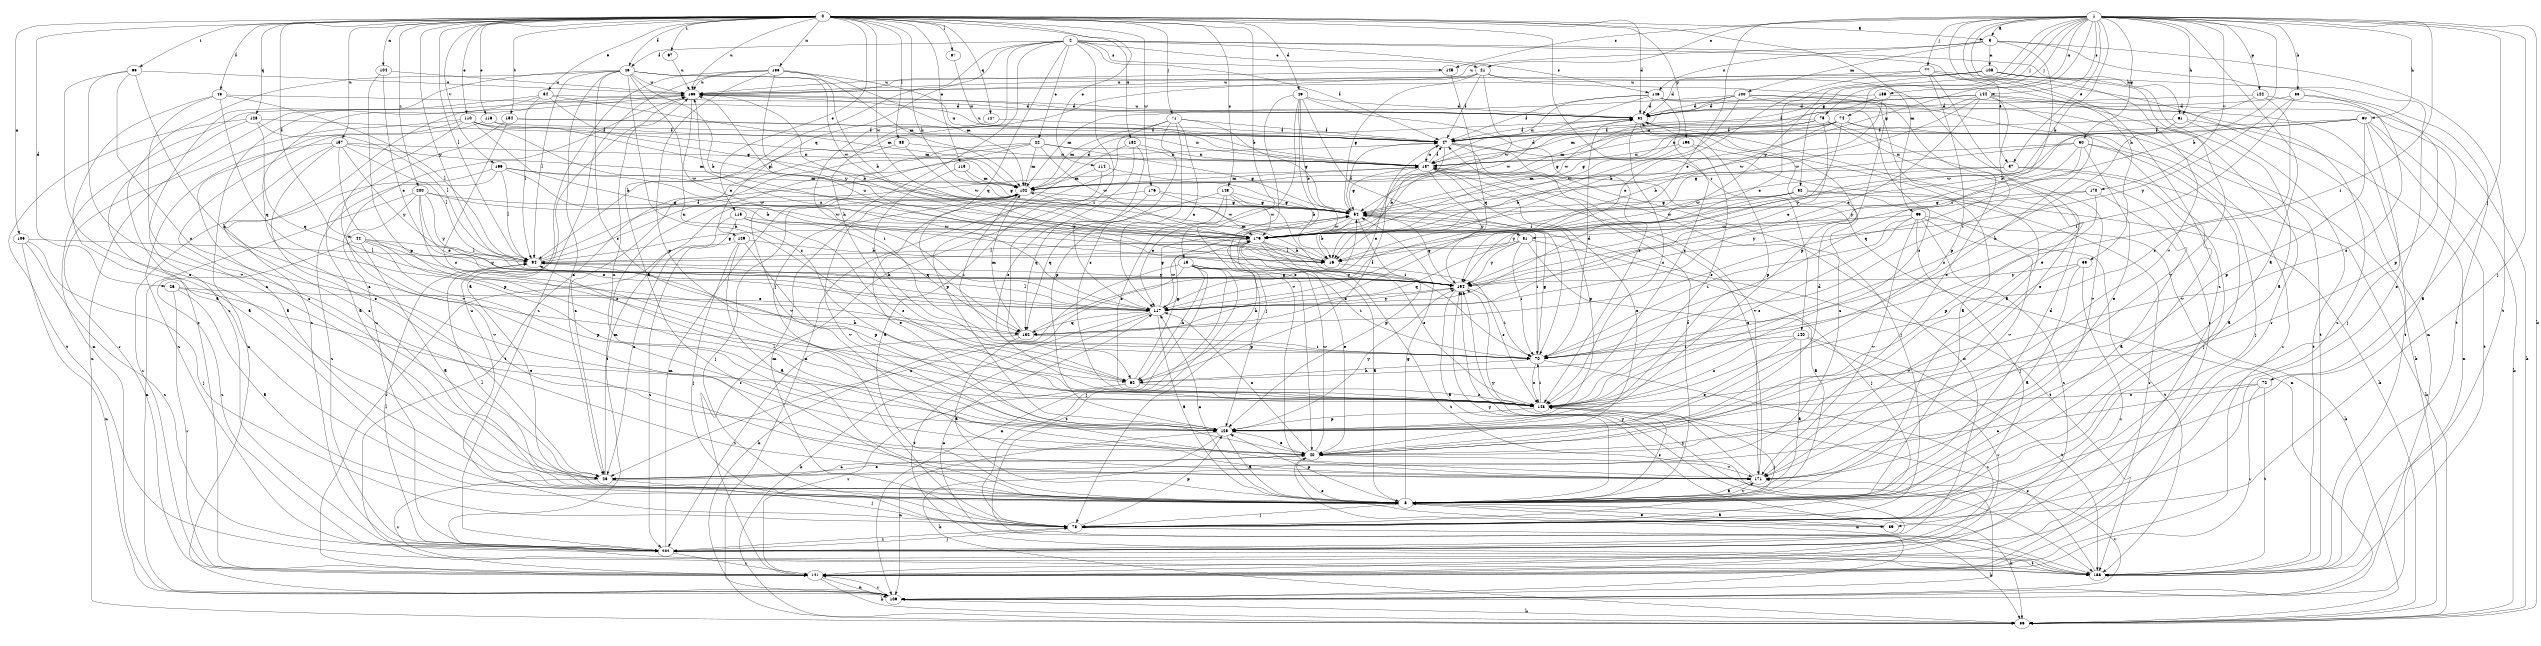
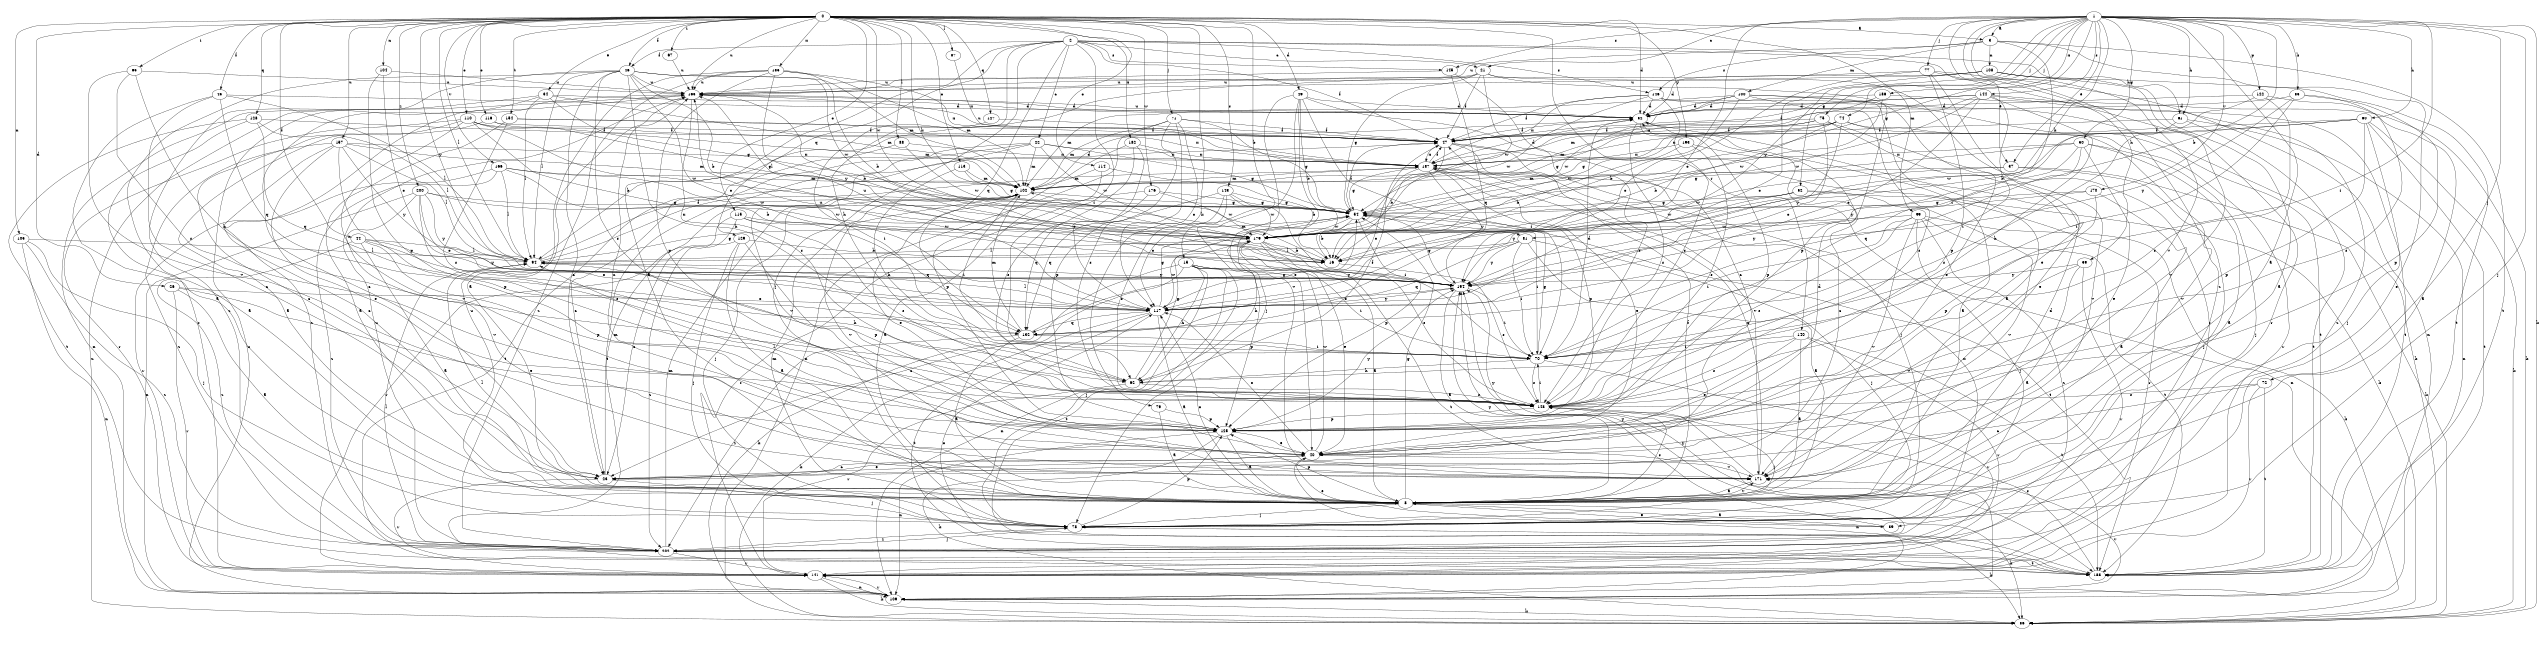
(231, 293) -> (1464, 449)
none -> (1159, 407)
